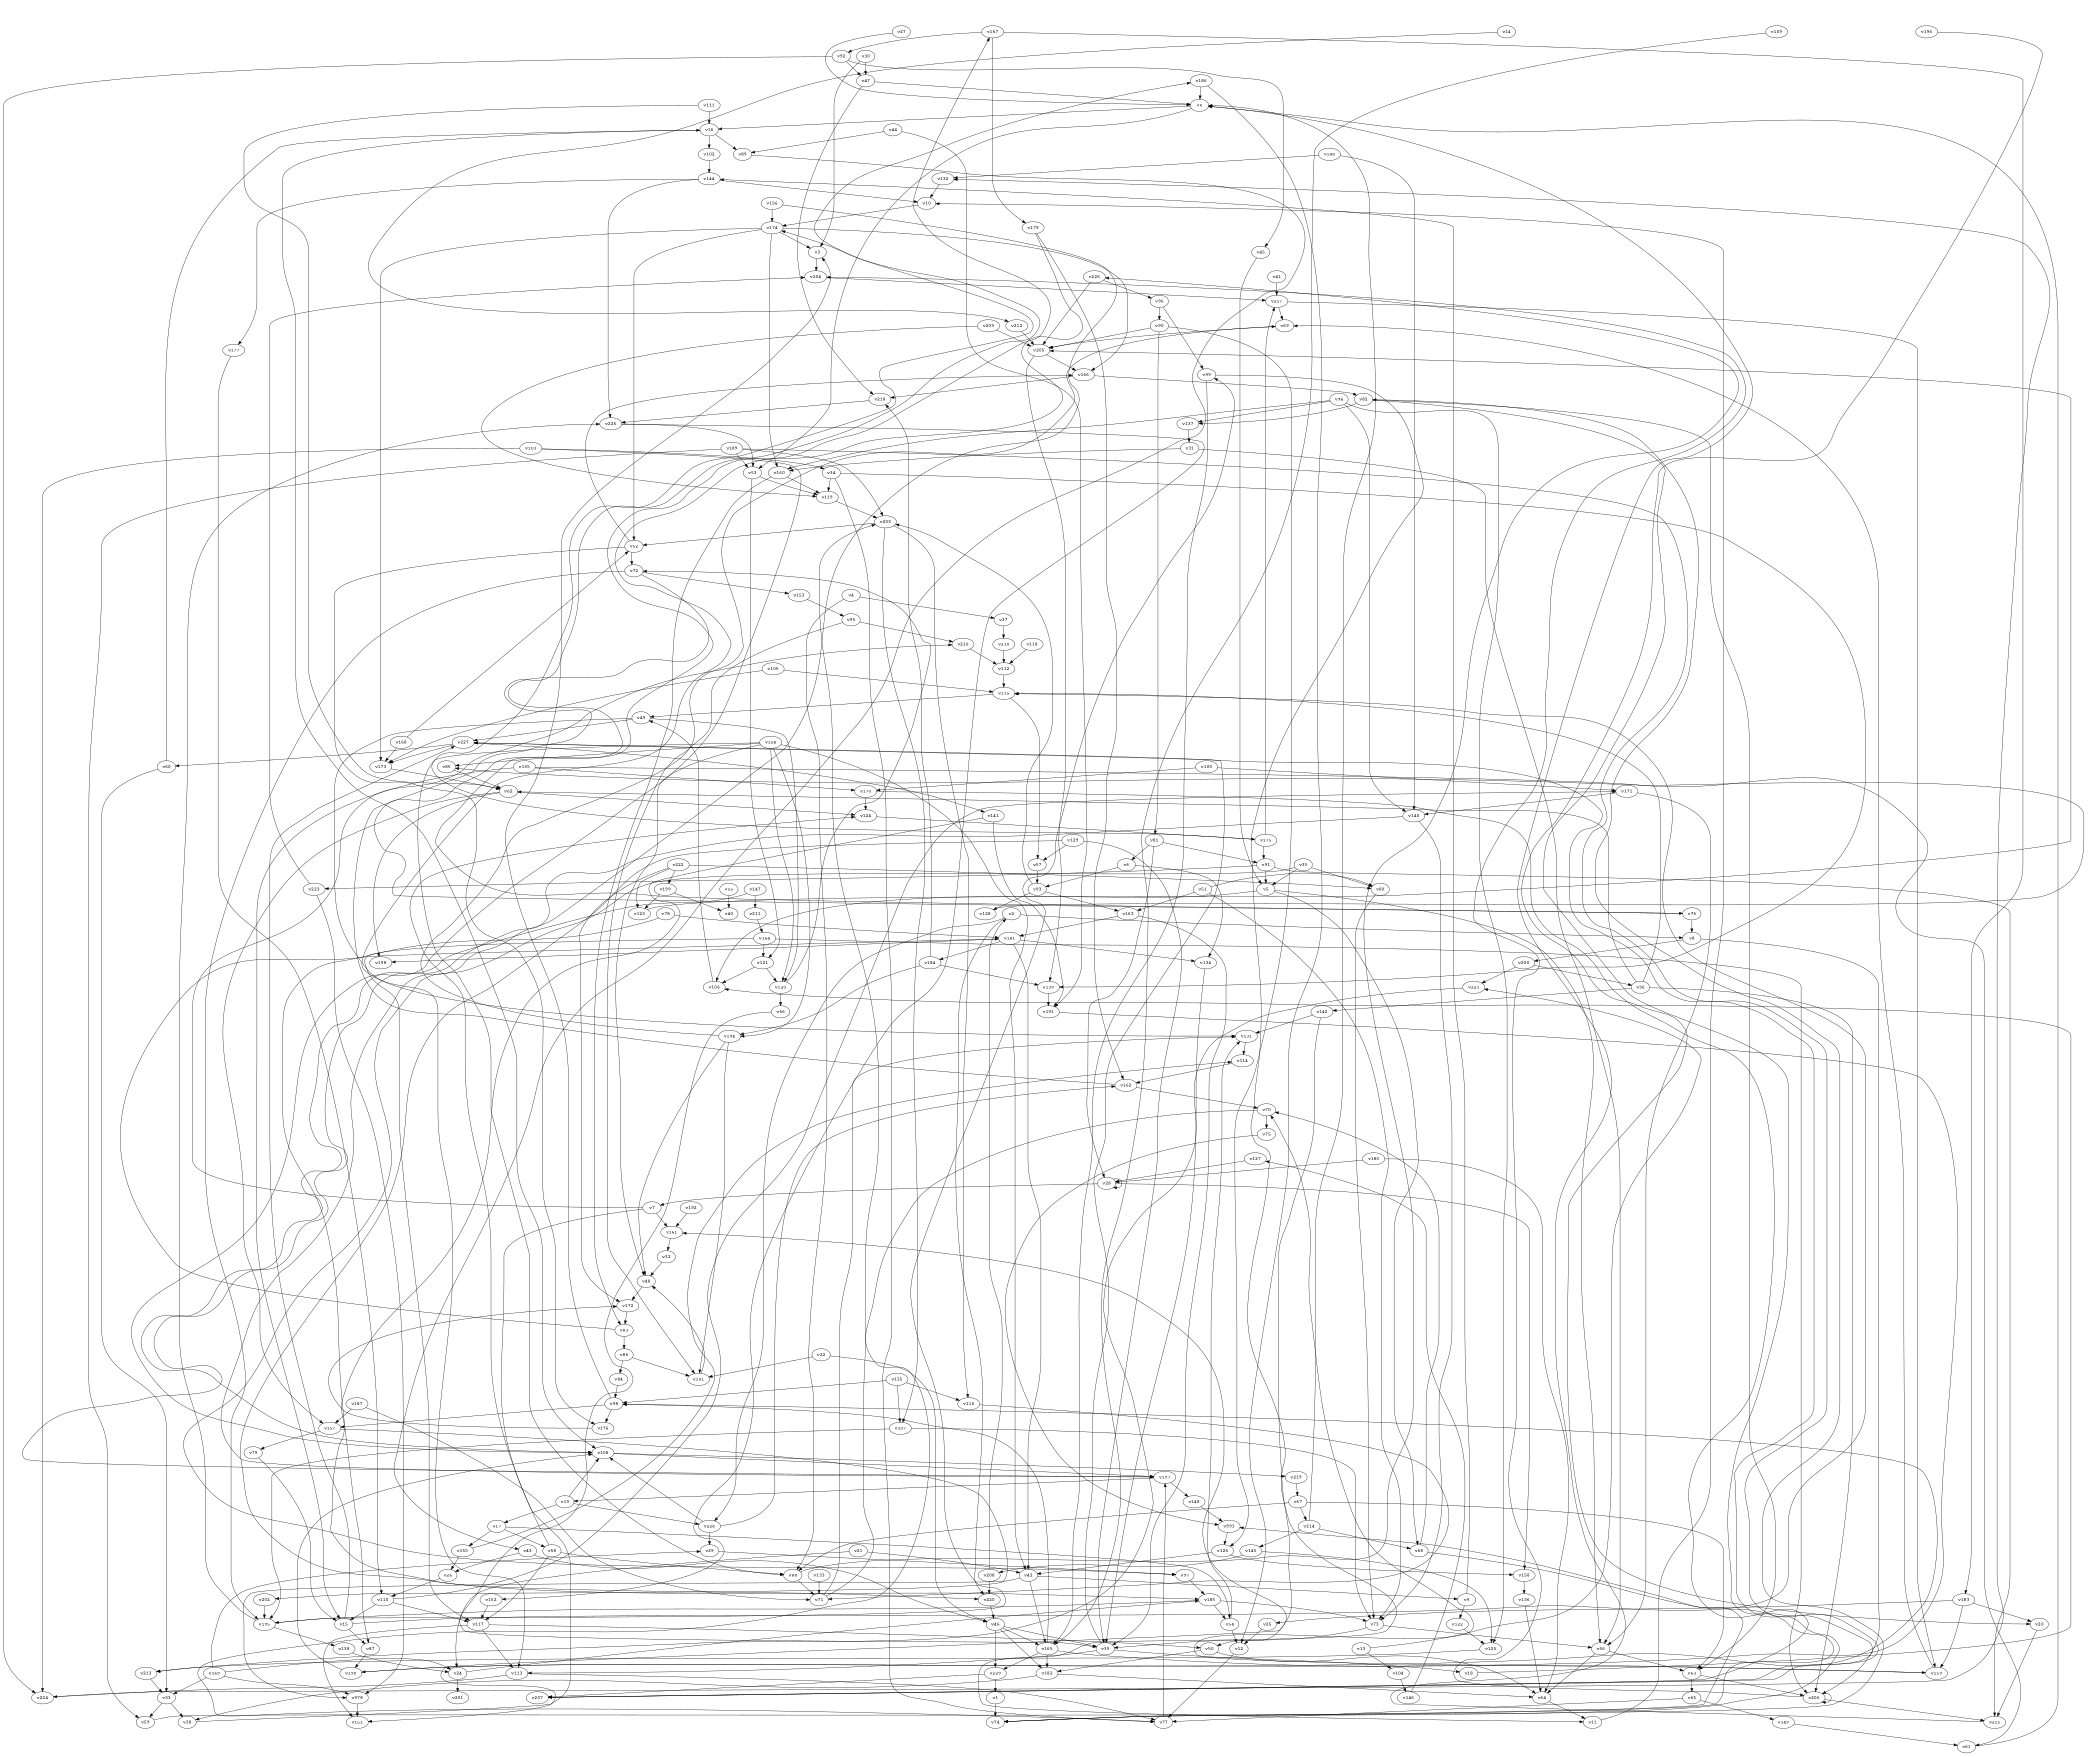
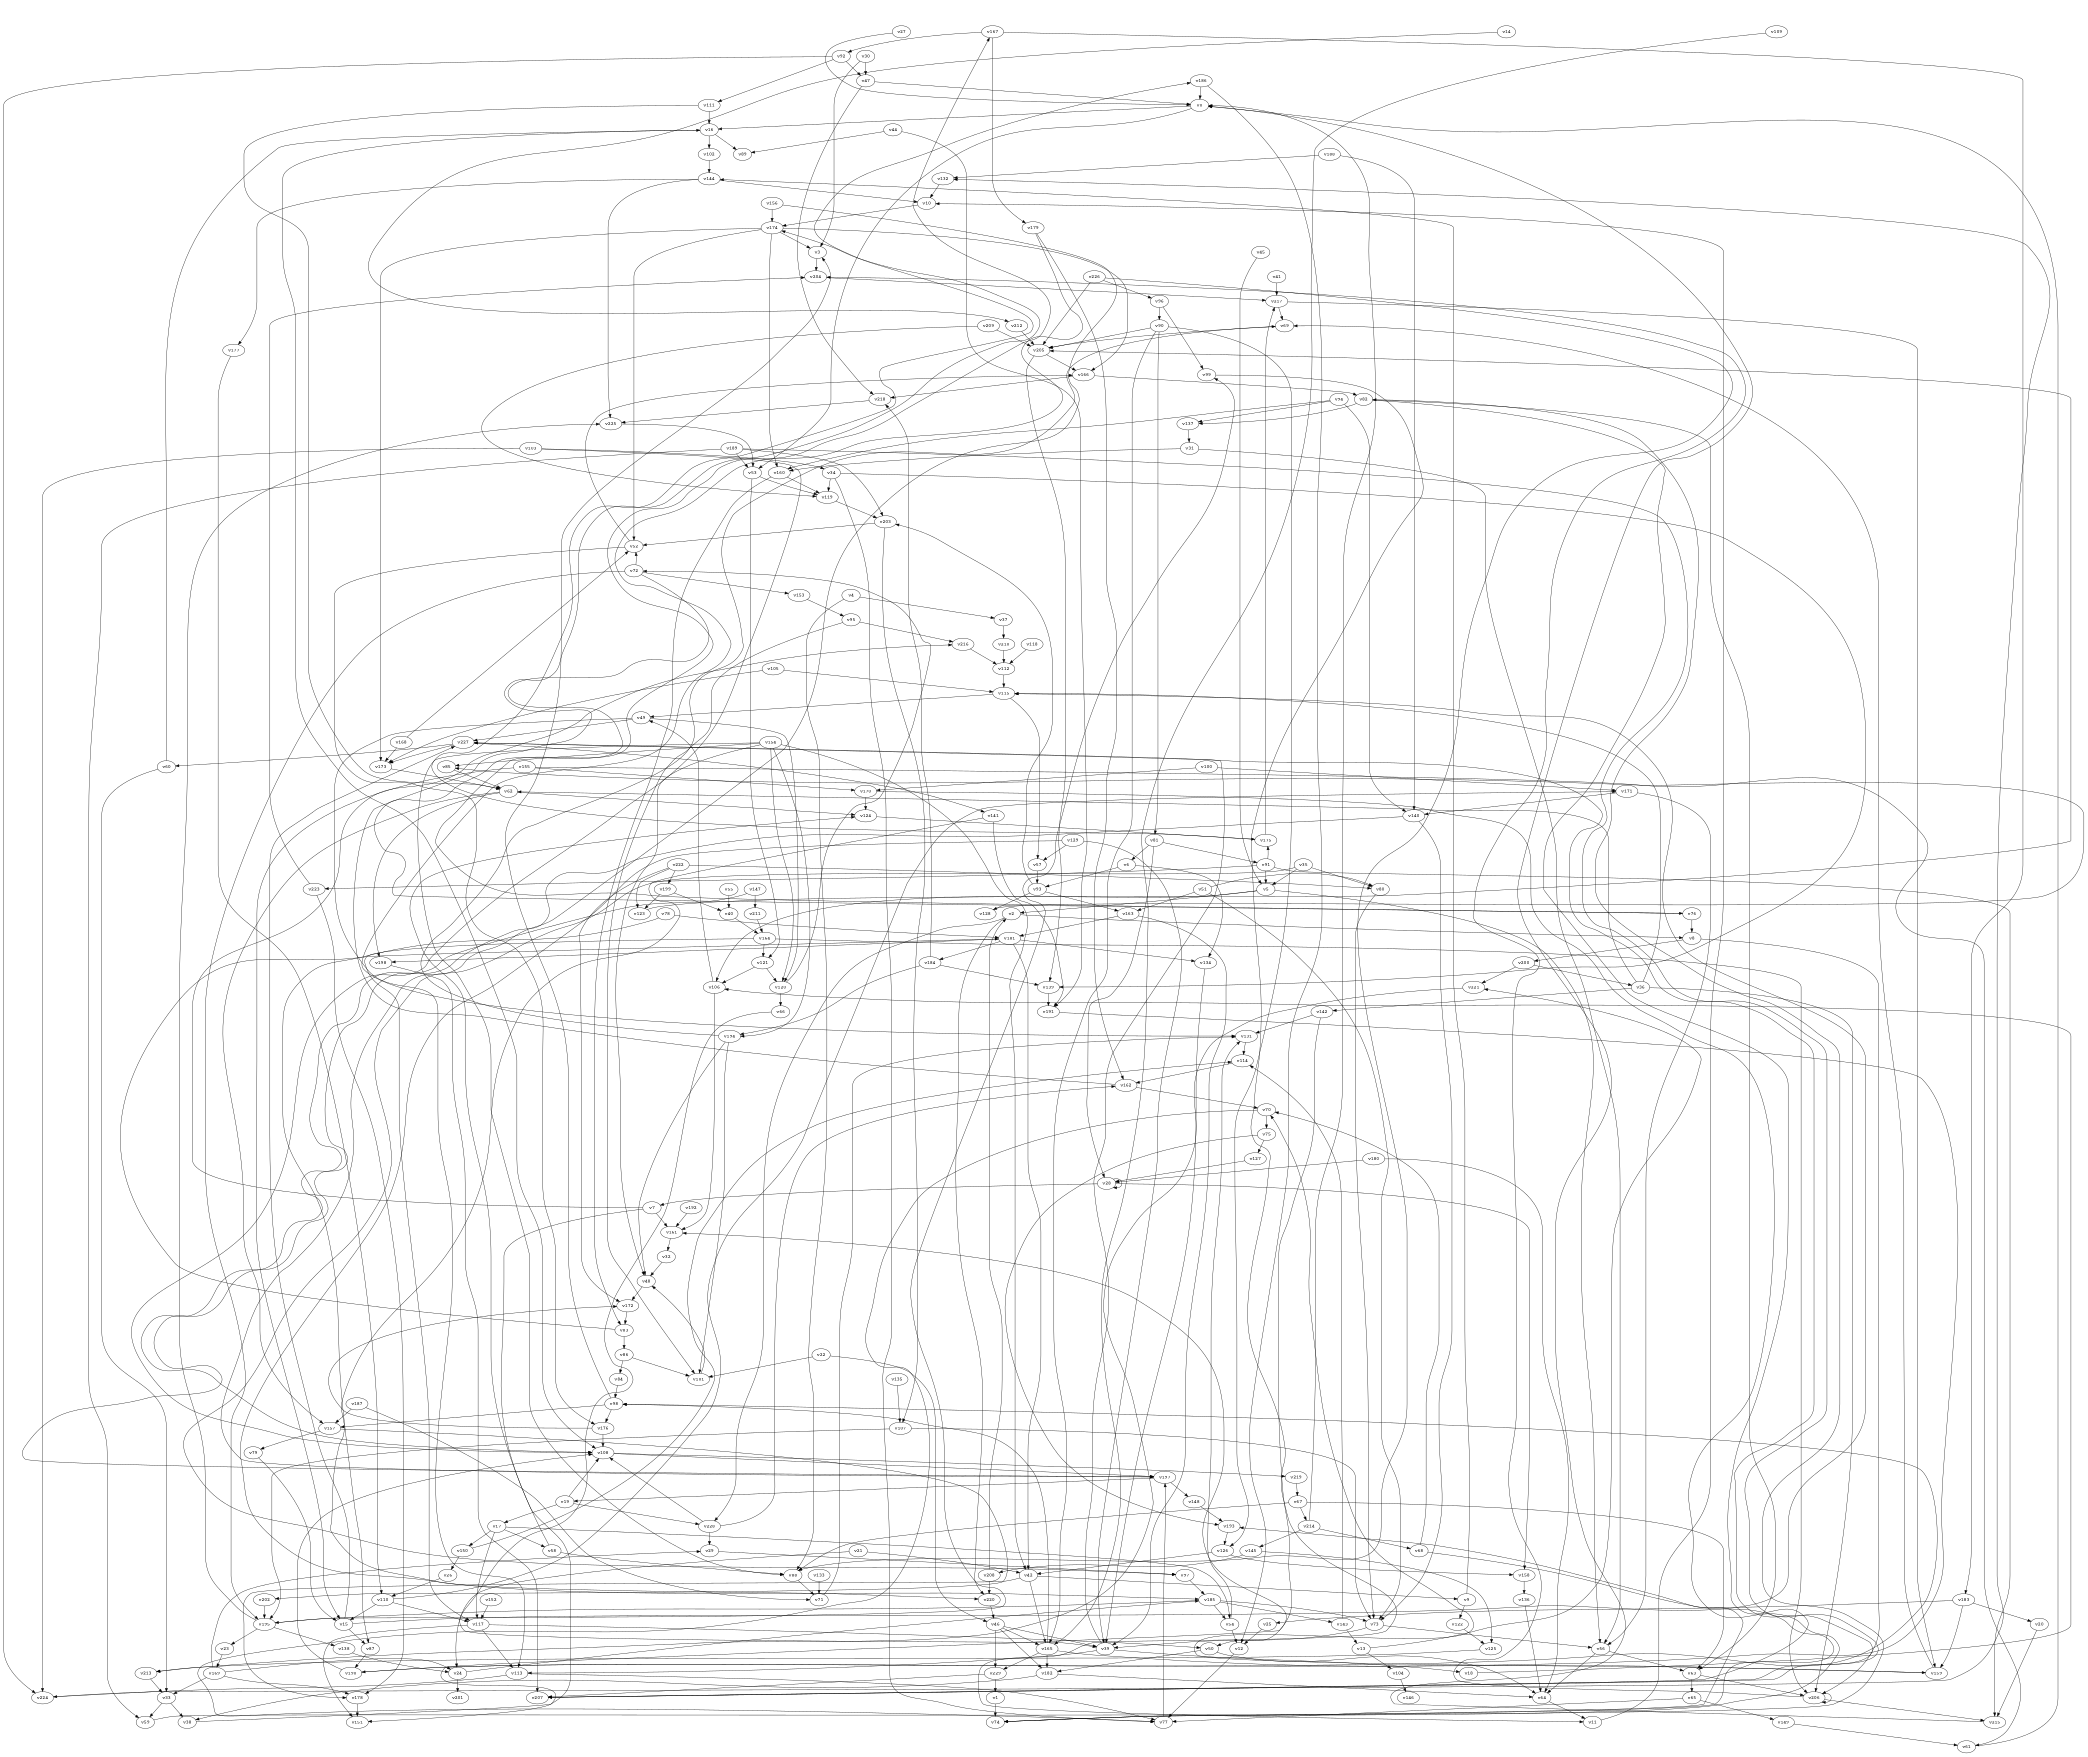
(1927, 32) -> none
(1144, 68) -> (777, 80)
(632, 557) -> (636, 560)
(964, 814) -> none
(1264, 851) -> (1268, 854)
(1393, 856) -> (1389, 855)
none -> (745, 925)
(1501, 955) -> none
(1119, 1008) -> (1108, 954)
(877, 1055) -> none
none -> (714, 1117)
(1418, 1156) -> (1152, 901)
none -> (473, 1298)
(1435, 1380) -> (1262, 1144)
(756, 1391) -> none
(969, 1404) -> none
none -> (603, 1437)
(1229, 1526) -> (1229, 1526)
(527, 1551) -> none
(515, 1596) -> (481, 1573)
none -> (1342, 1624)
none -> (225, 1649)
(357, 1698) -> (357, 1698)
